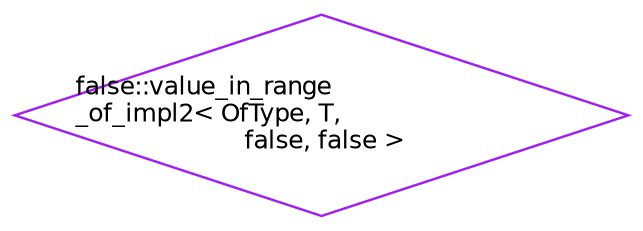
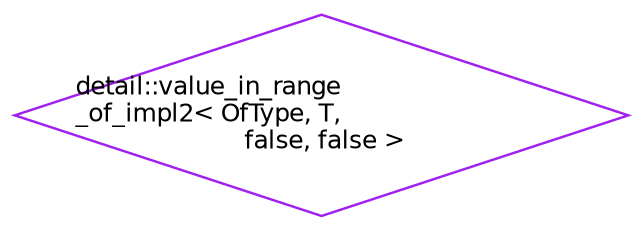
(321, 115) -> (321, 115)
